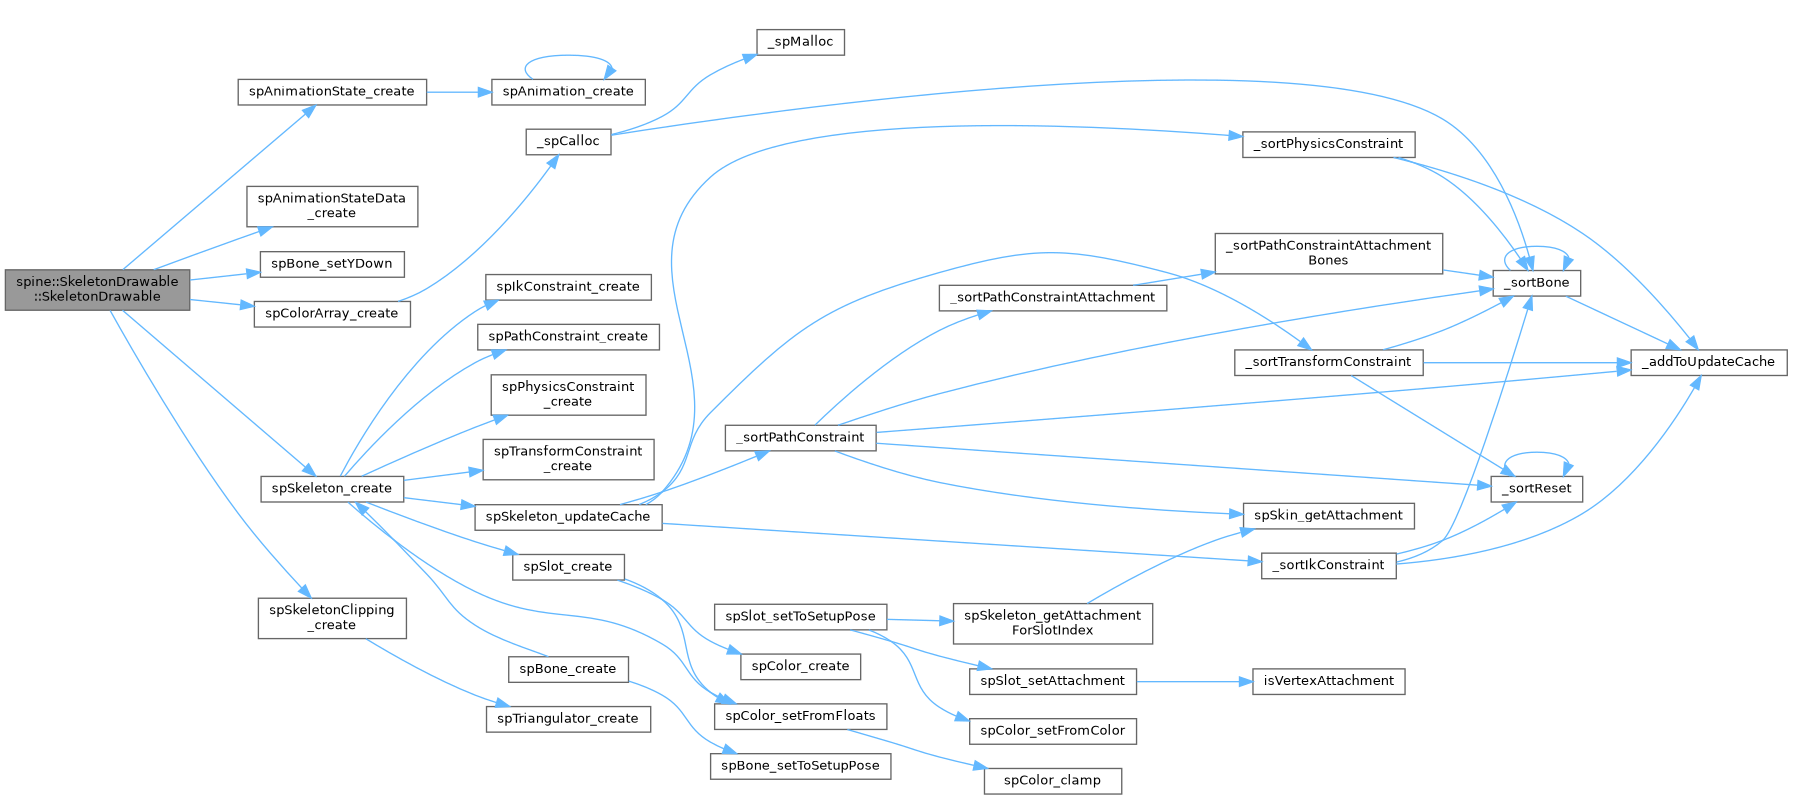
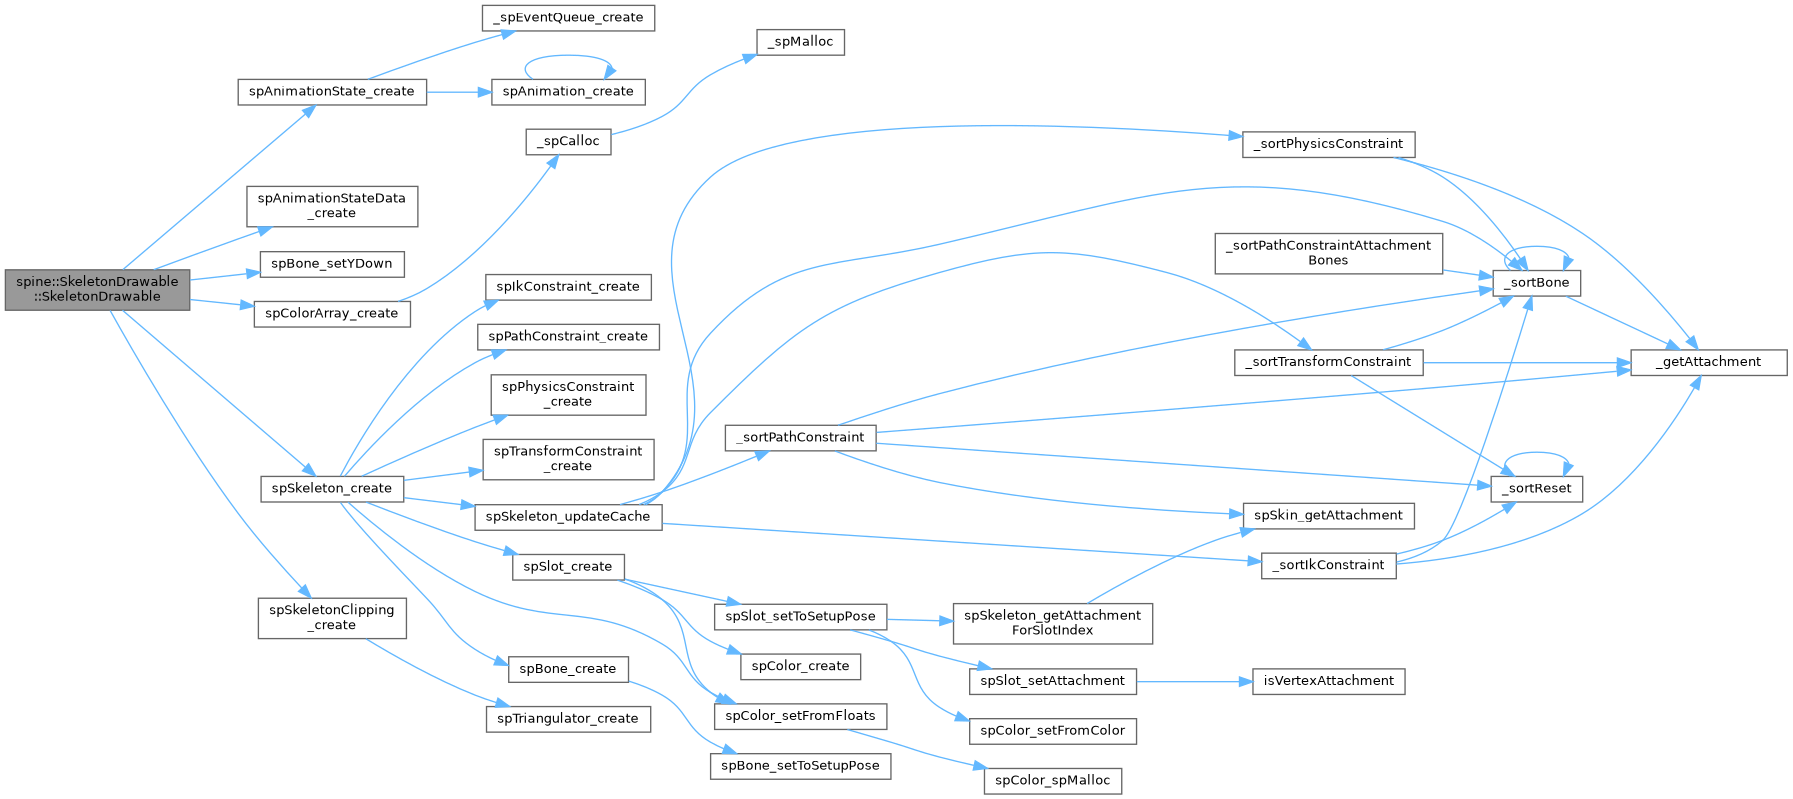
none -> (569, 18)
(1111, 82) -> (1011, 227)
(1053, 298) -> none
(1709, 363) -> (1709, 363)
none -> (676, 590)
(447, 599) -> (415, 586)
(1053, 781) -> (1053, 781)
